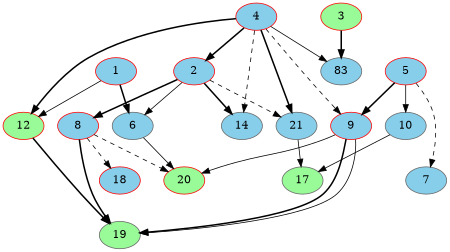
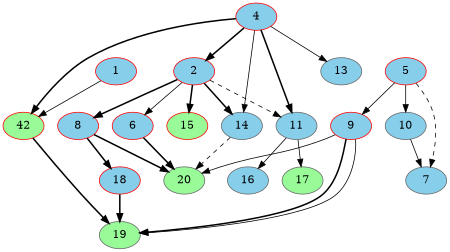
(341, 17) -> none
(250, 67) -> (250, 67)
(300, 69) -> none
(341, 71) -> (341, 71)
(123, 95) -> none
(381, 96) -> (381, 96)
(24, 126) -> (24, 126)
(133, 126) -> (133, 126)
none -> (187, 126)
(297, 126) -> (297, 126)
(97, 150) -> (97, 150)
(156, 150) -> (156, 150)
(361, 150) -> (415, 149)
(128, 151) -> (128, 151)
none -> (216, 151)
(87, 180) -> (120, 204)
(184, 180) -> (184, 180)
none -> (248, 180)
